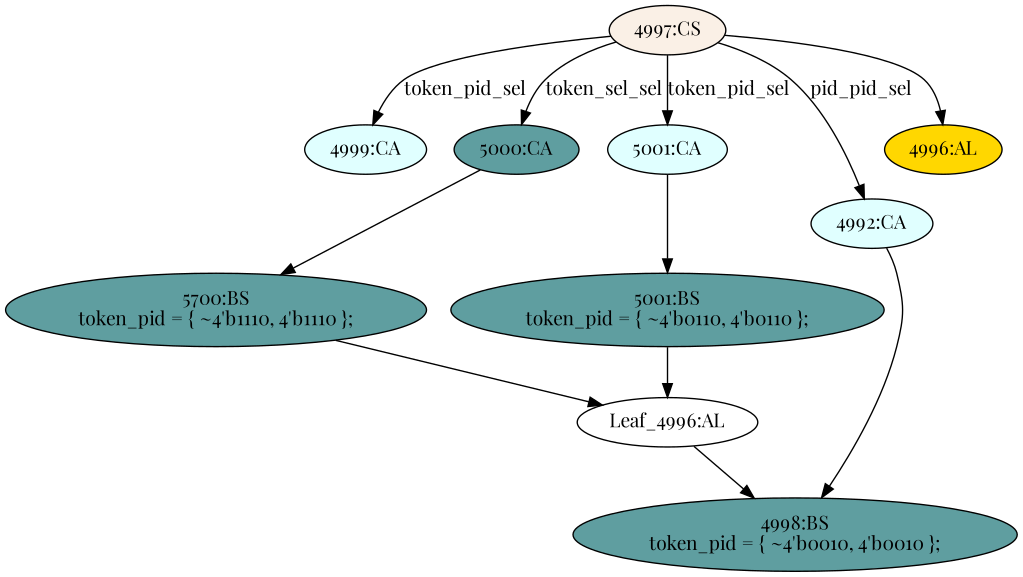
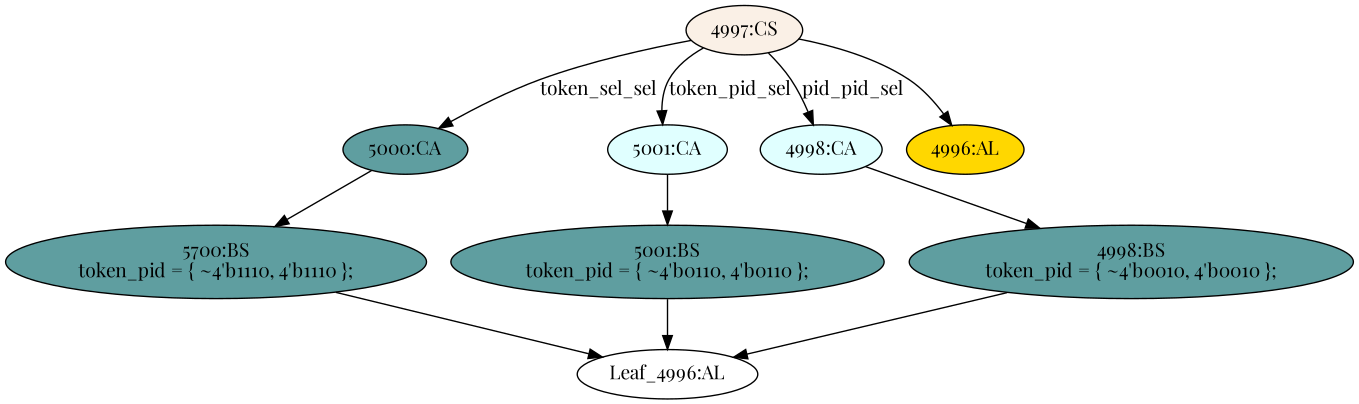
(366, 150) -> none
(872, 224) -> (821, 150)
(719, 468) -> (877, 323)
